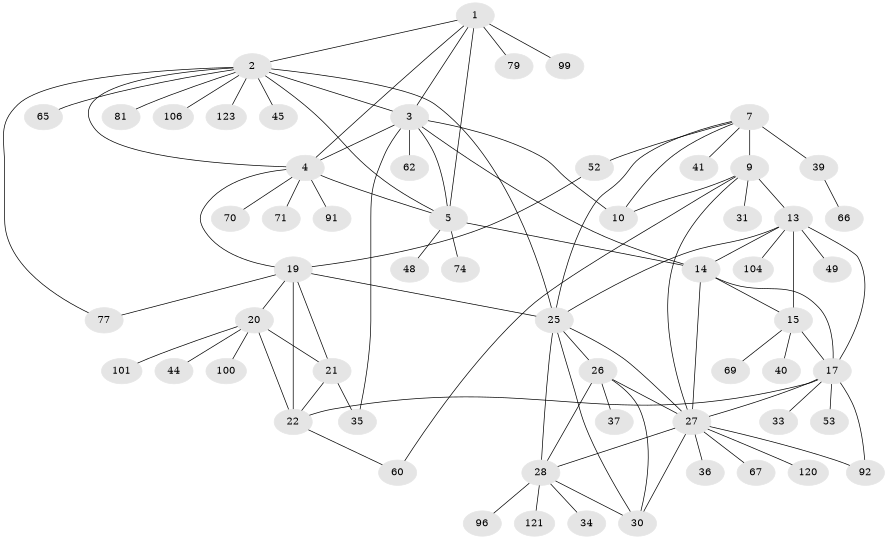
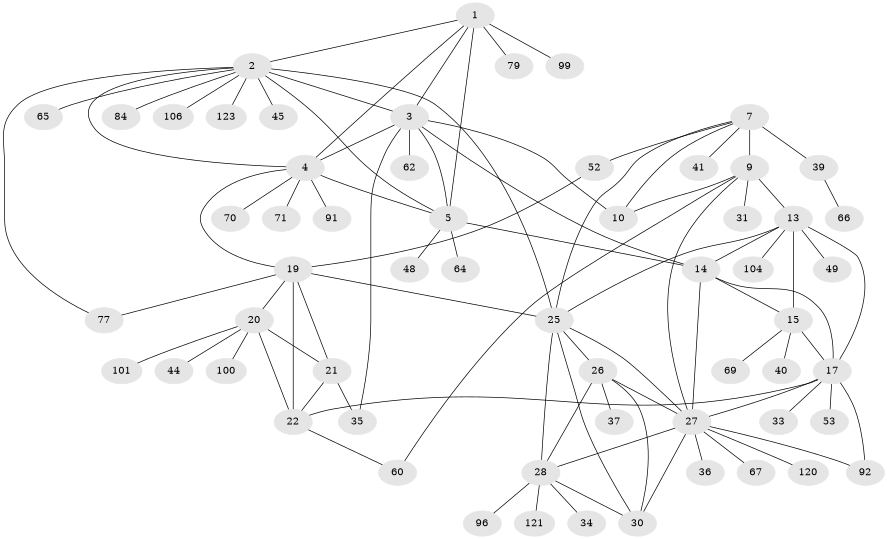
(121, 117) -> (121, 117)
(460, 270) -> (460, 270)
